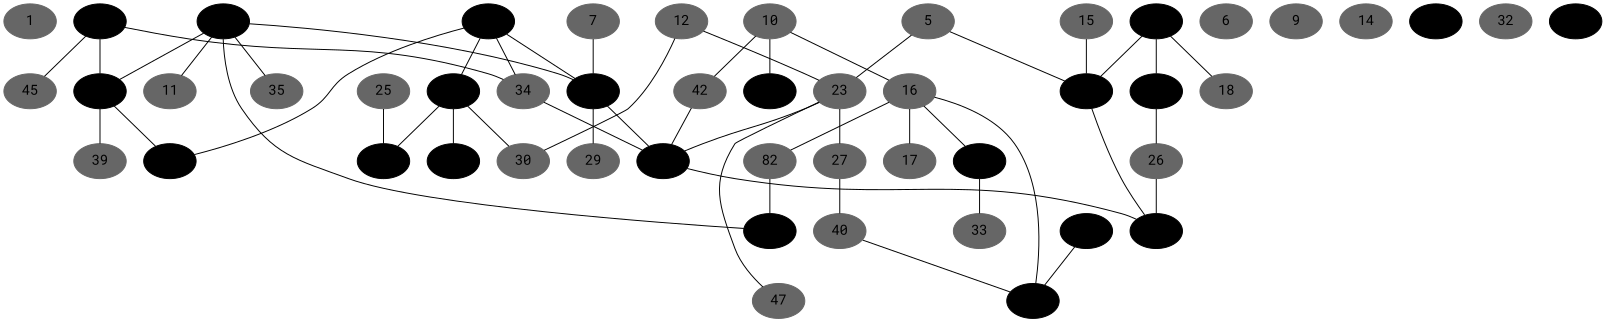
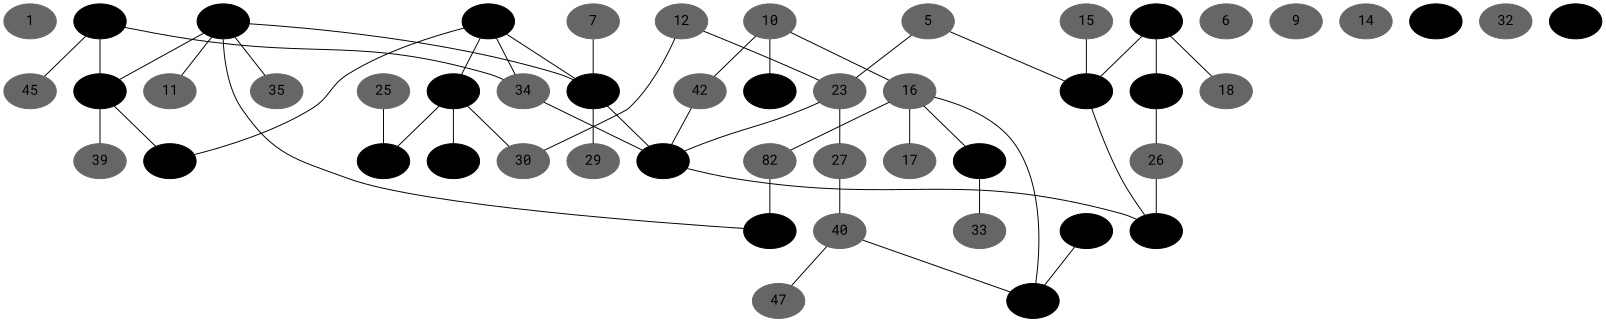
(724, 167) -> (809, 266)
